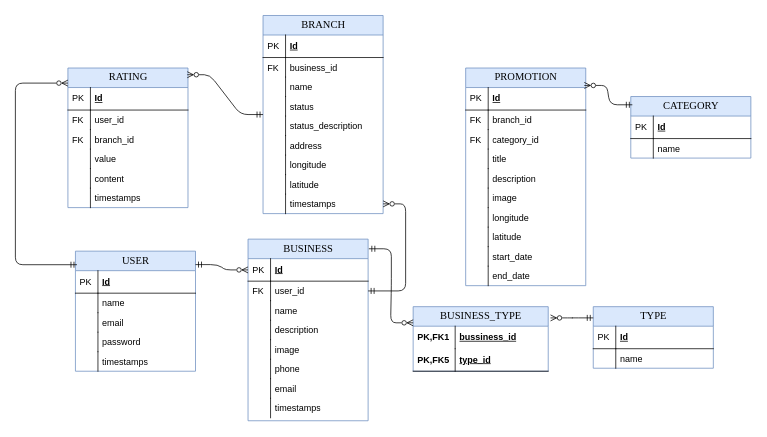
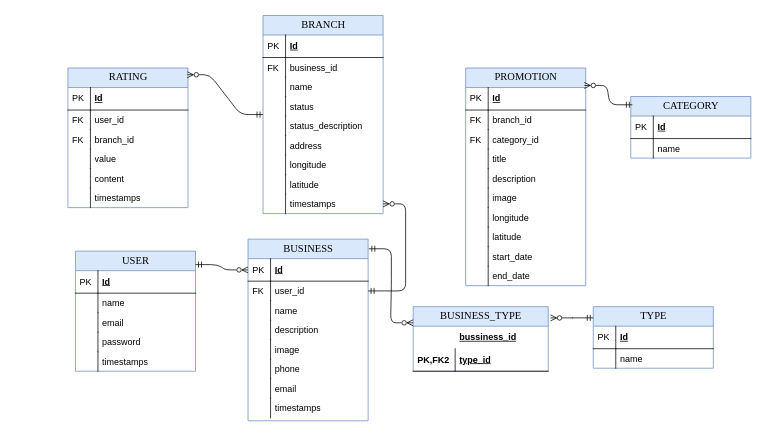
(15, 185) -> none
(434, 337) -> none
(431, 360) -> (431, 360)
